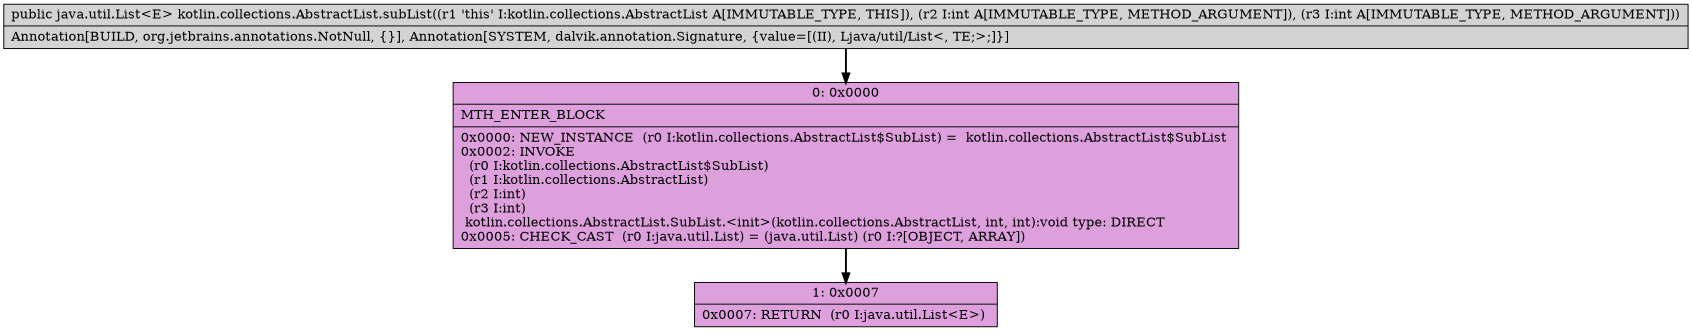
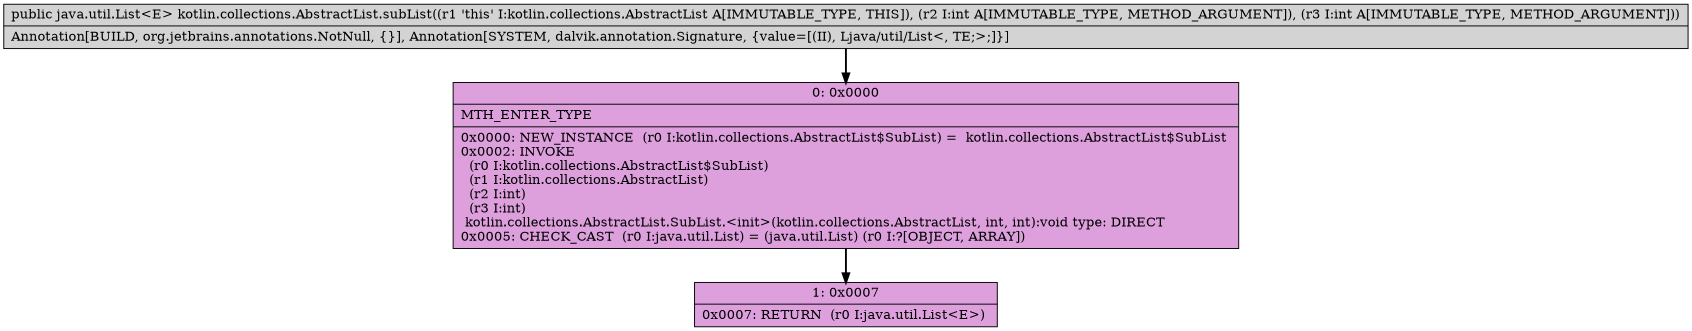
(533, 115) -> (527, 115)
